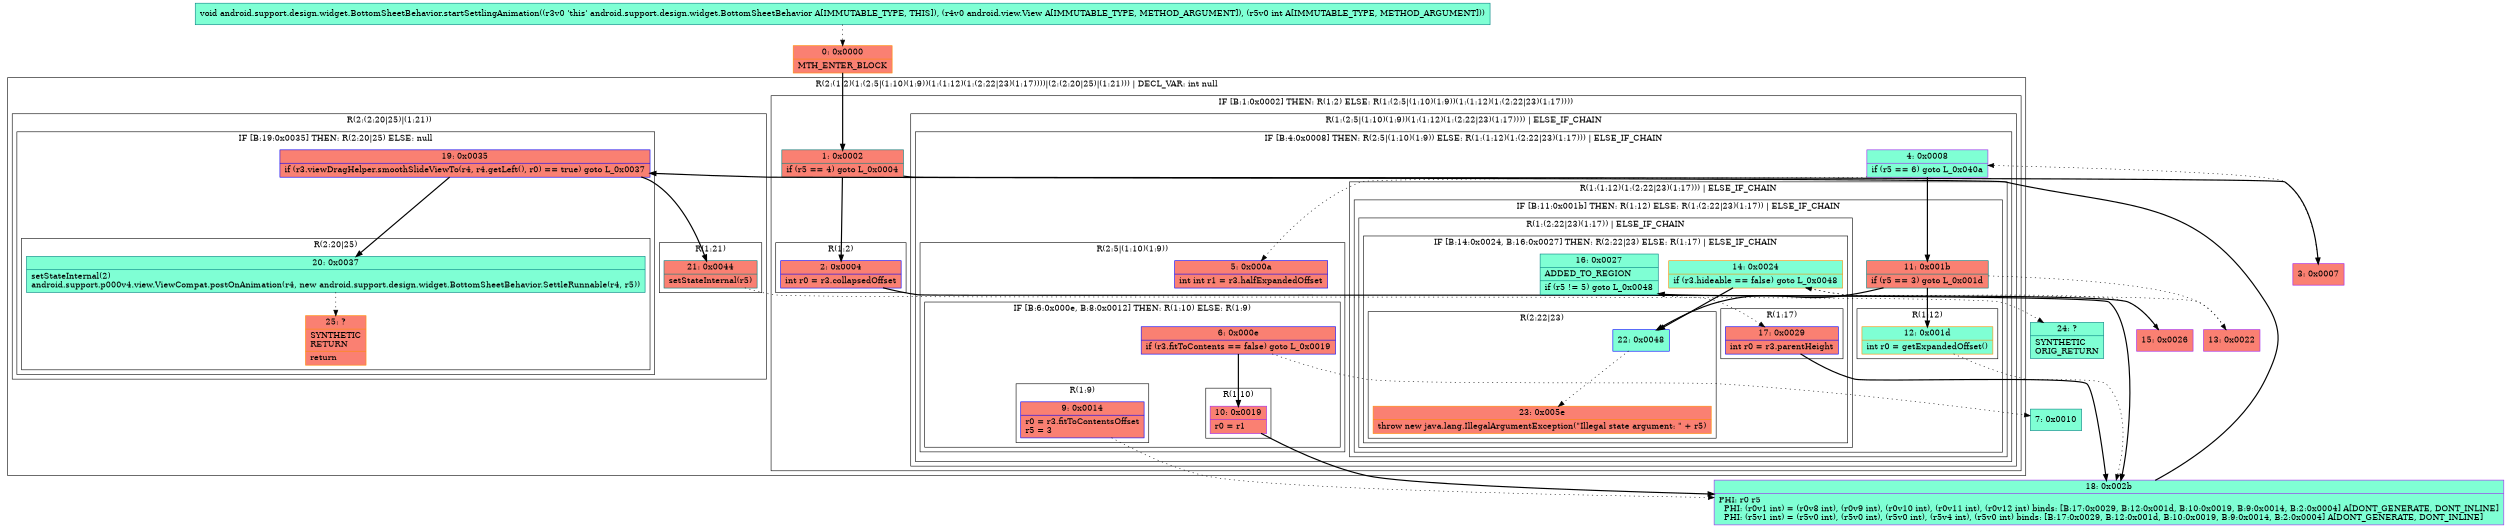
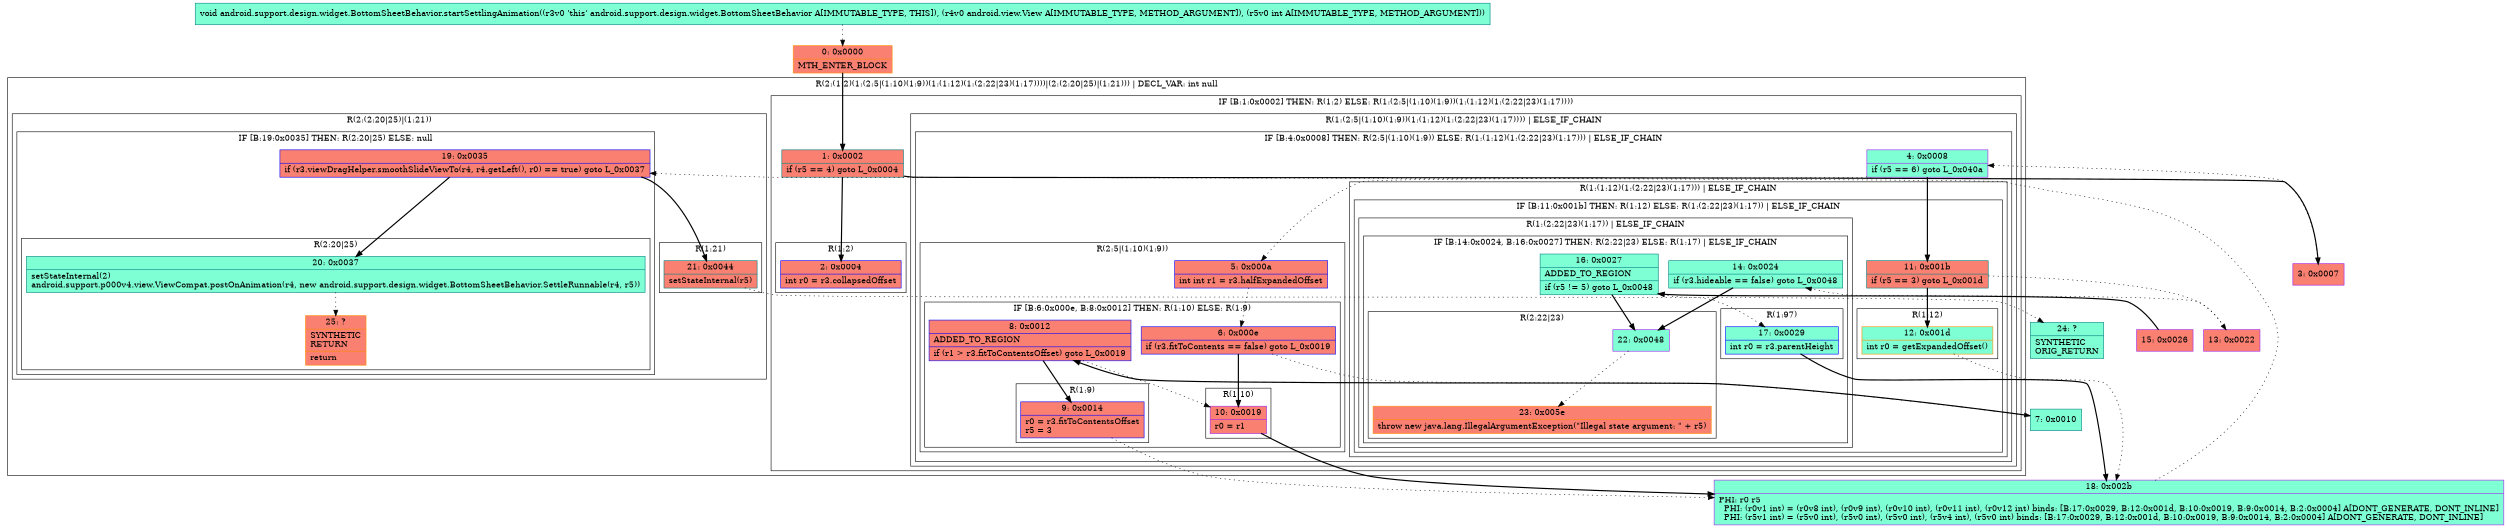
(2066, 193) -> (2066, 193)
(1756, 274) -> (1756, 274)
(1584, 295) -> none
(1985, 295) -> none
(1770, 296) -> (1620, 307)
none -> (1245, 306)
(1782, 315) -> (1782, 315)
none -> (1030, 340)
(1641, 340) -> (1641, 340)
(1782, 340) -> (1782, 340)
